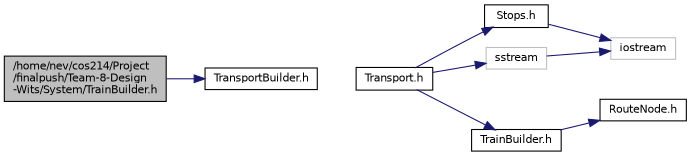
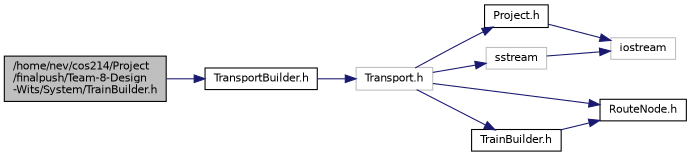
(516, 16) -> (516, 16)
none -> (331, 79)
(394, 79) -> (394, 79)
none -> (511, 93)
